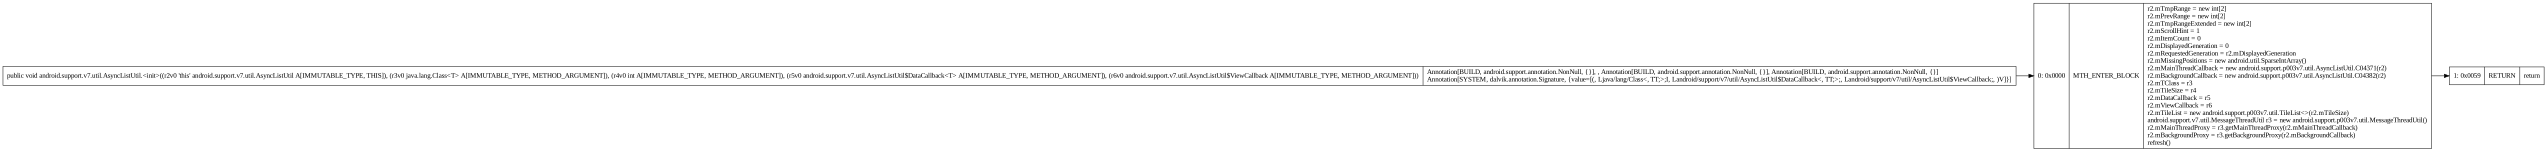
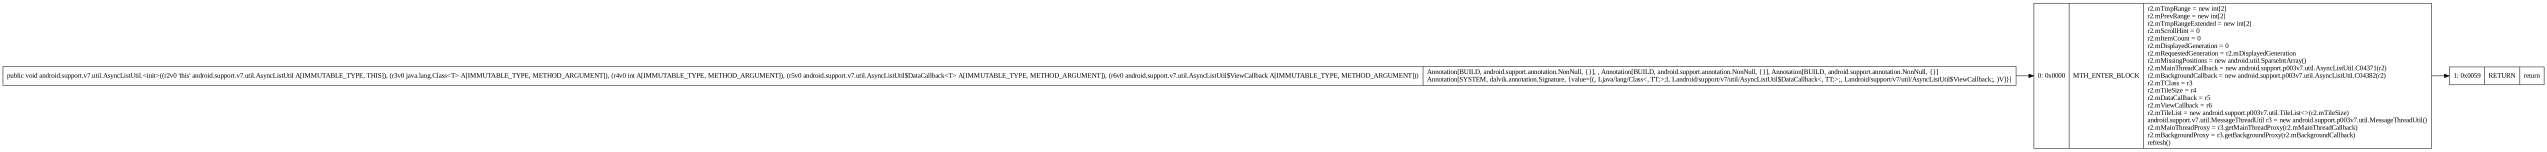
(2174, 31) -> (2174, 31)
